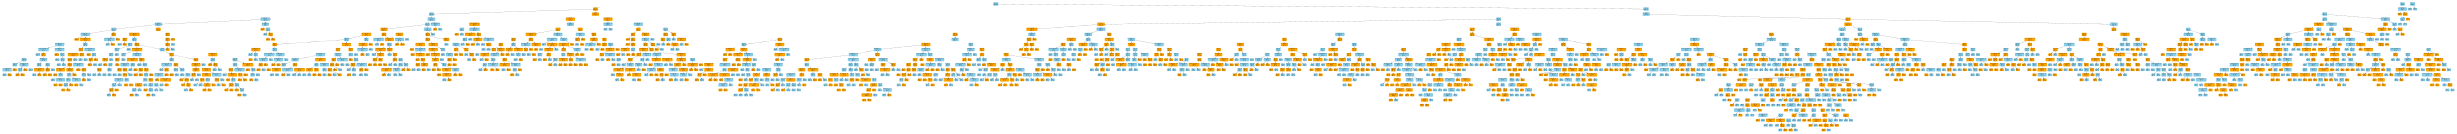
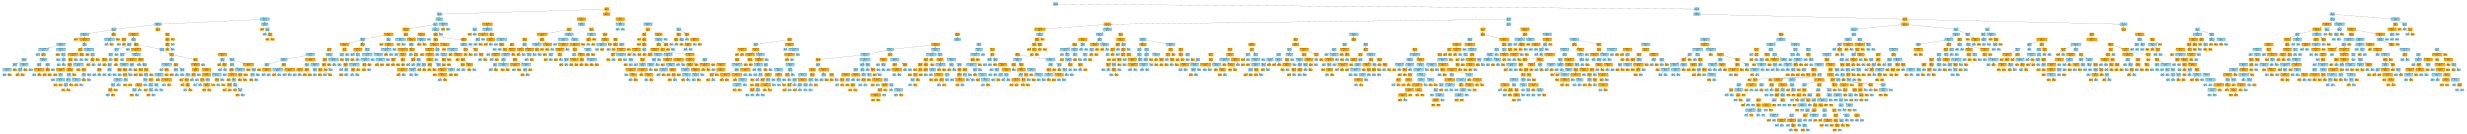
none -> (1983, 34)
